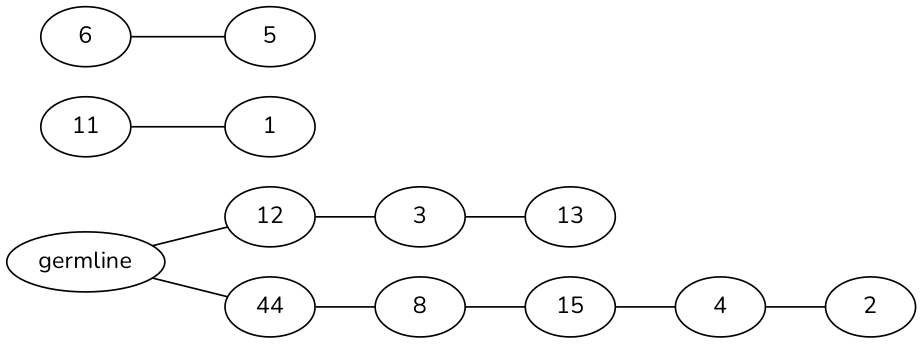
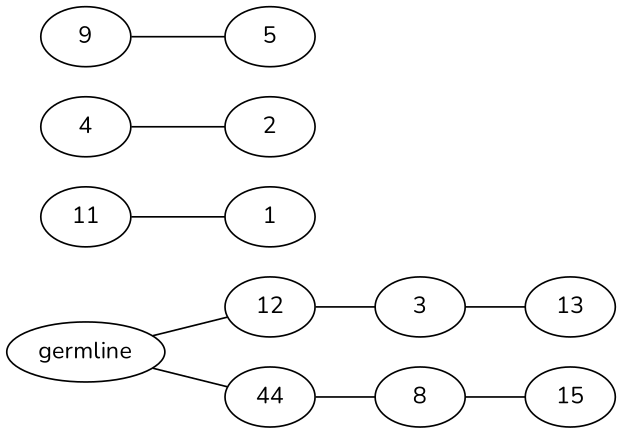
(86, 37) -> (86, 37)
(646, 307) -> none
